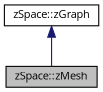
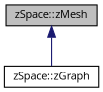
(52, 52) -> (52, 52)
